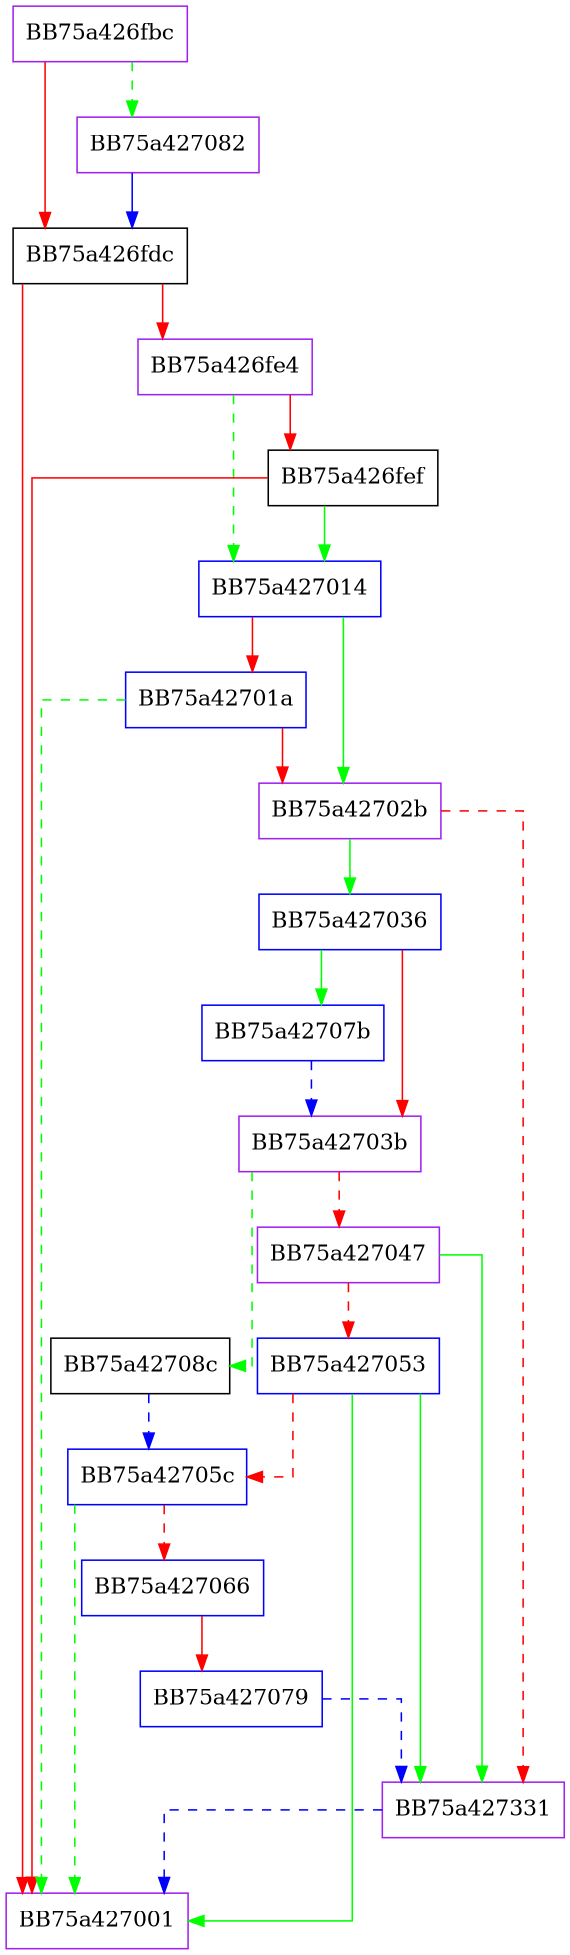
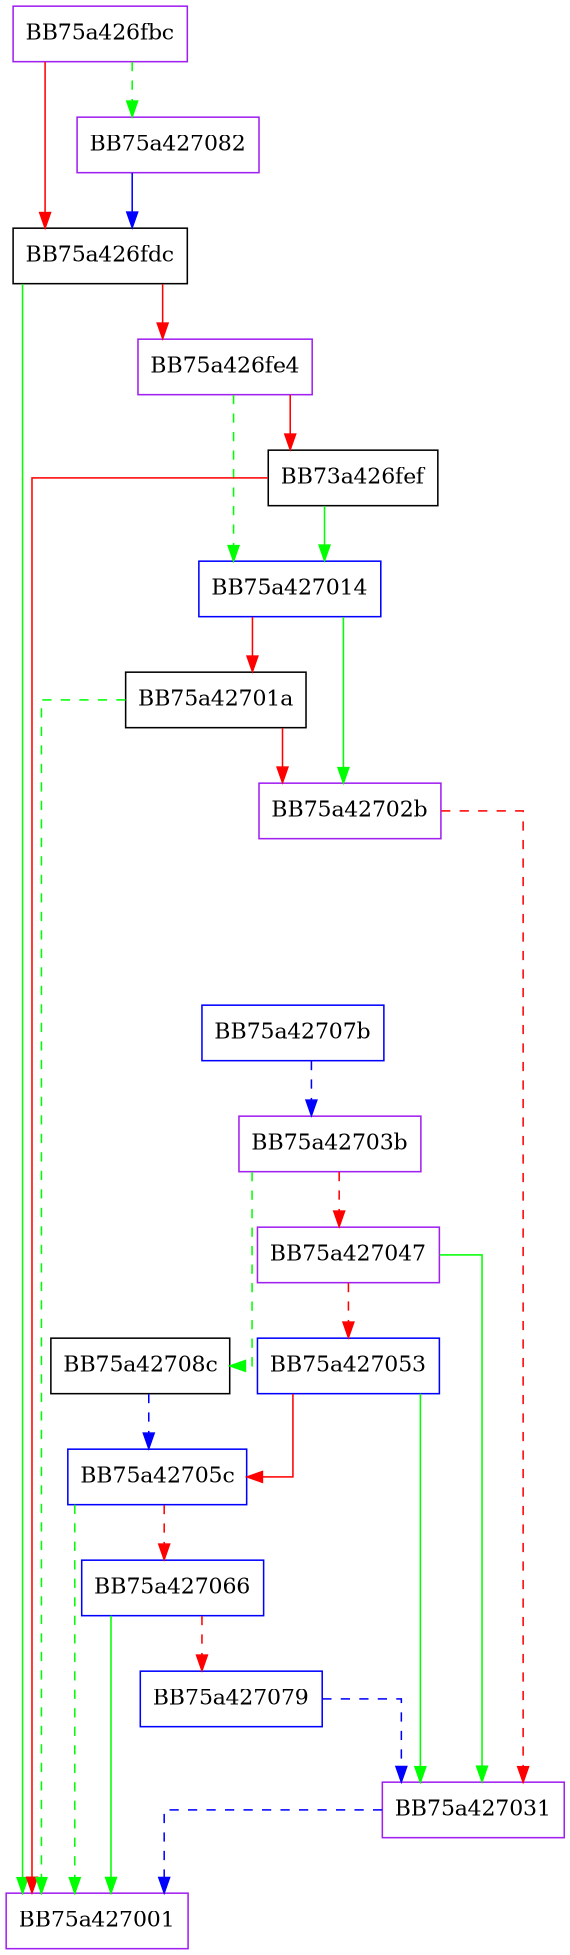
(353, 478) -> (353, 478)
(216, 700) -> (216, 700)
(350, 922) -> none
(23, 1081) -> (23, 1081)
(293, 1451) -> (293, 1451)
(202, 1636) -> (202, 1636)
(352, 1732) -> (111, 1747)
(473, 1810) -> (473, 1810)
